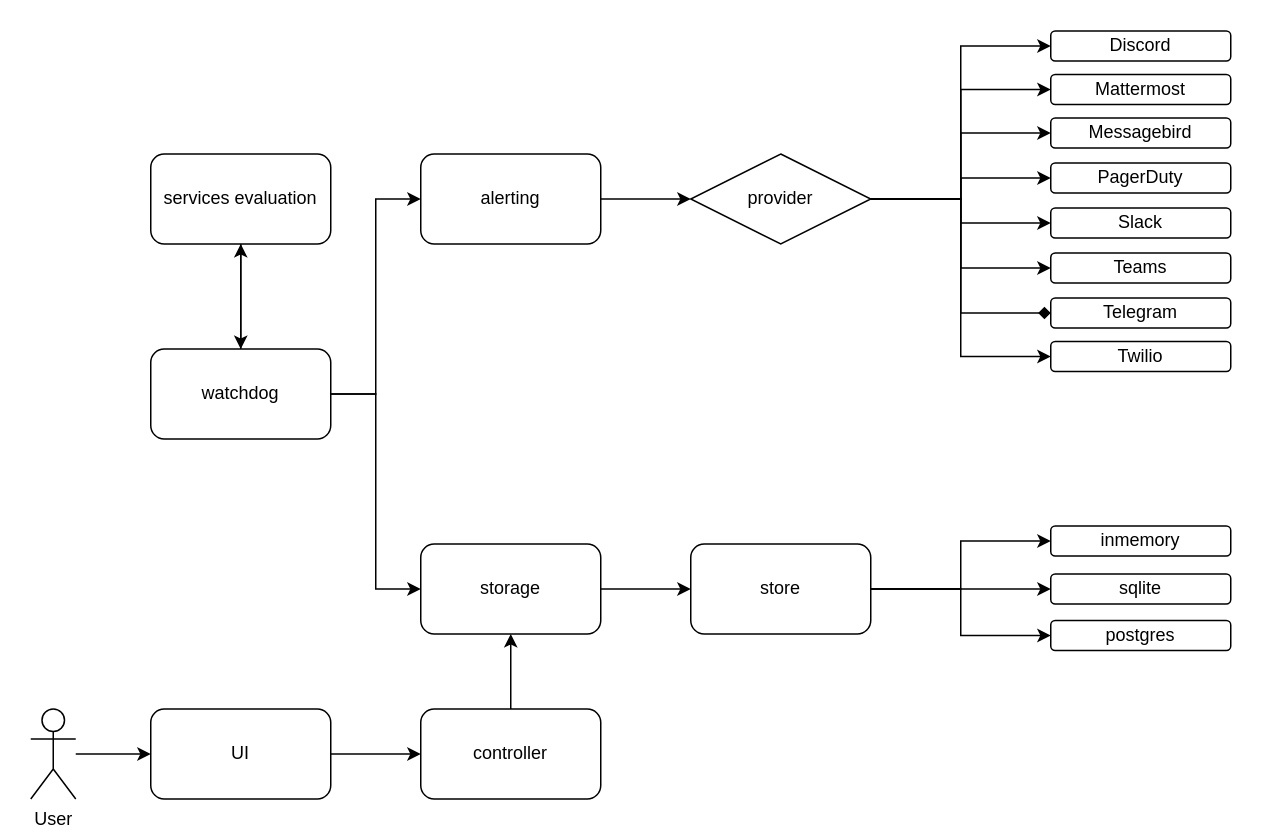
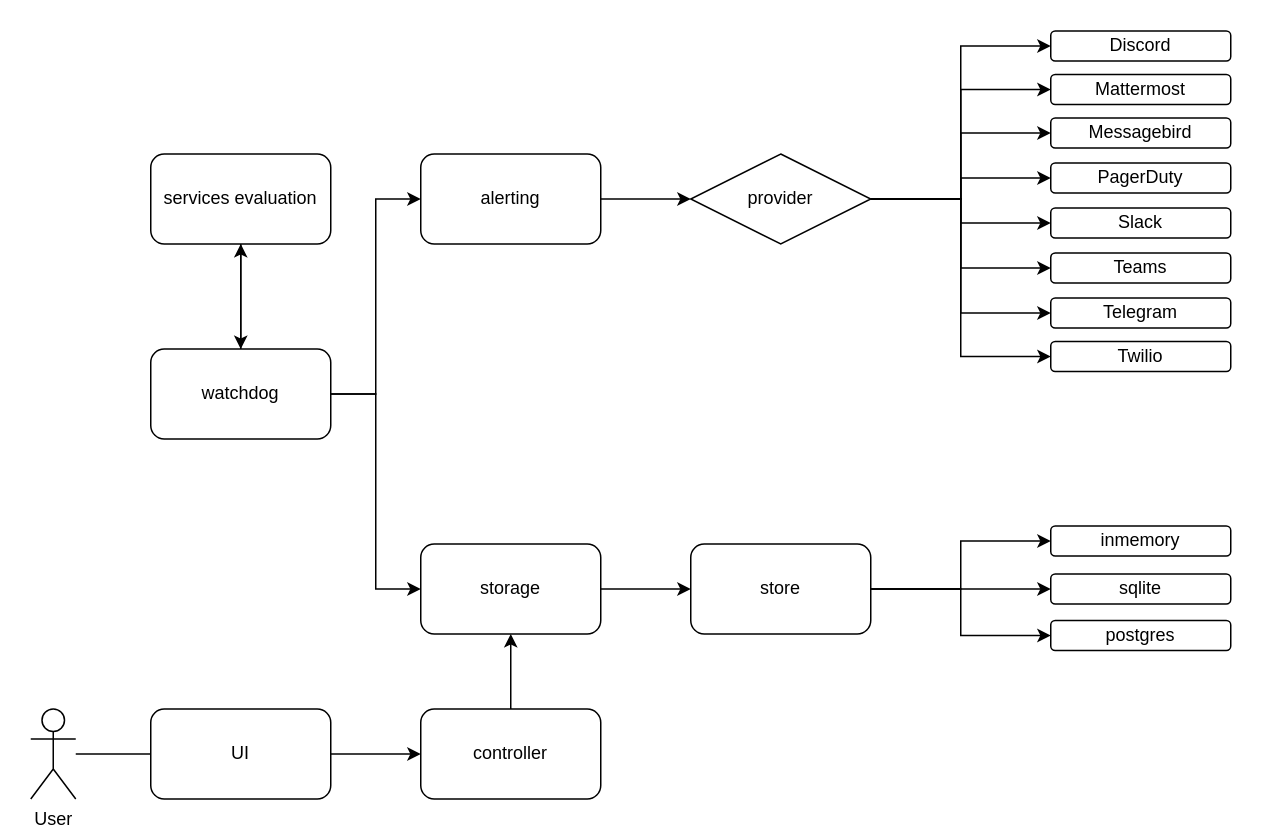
(1038, 313) -> (1039, 313)
(139, 754) -> (143, 754)
